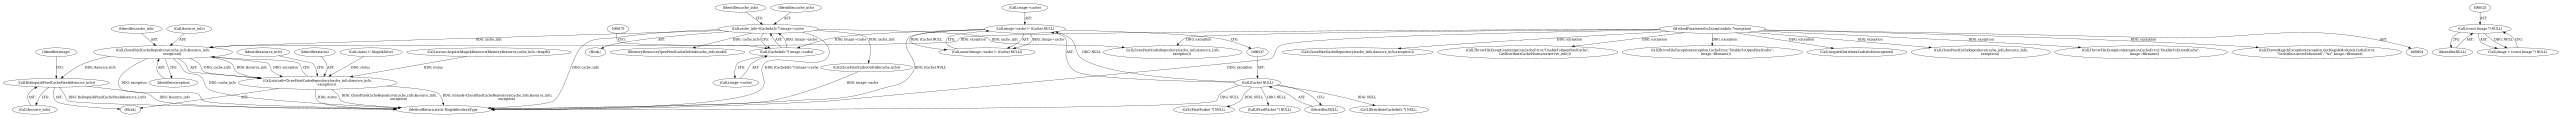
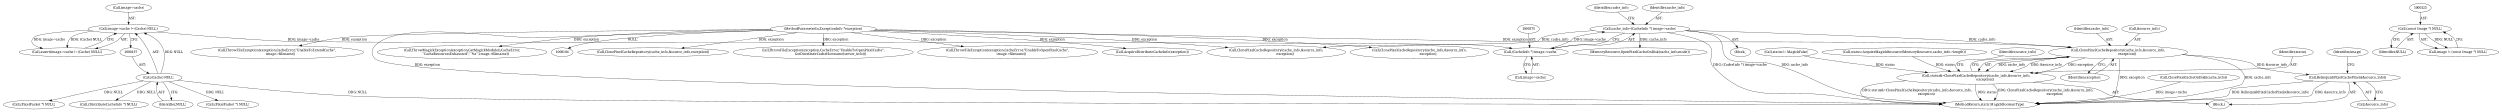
(853, 34) -> none
(622, 39) -> (1533, 39)
(2384, 39) -> (633, 39)
(777, 102) -> none
